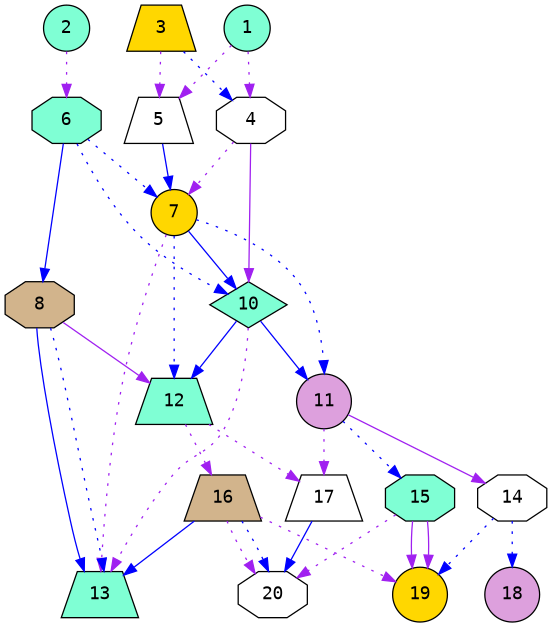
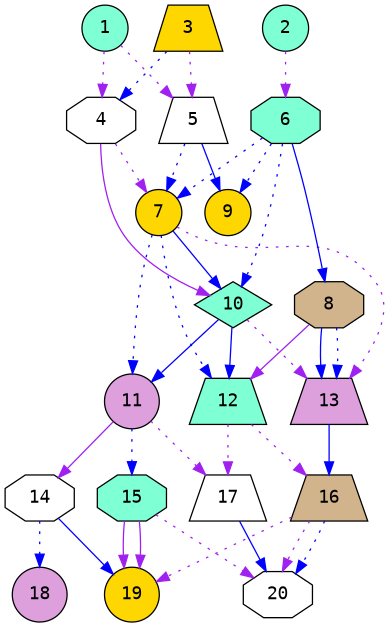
(165, 160) -> (178, 161)
none -> (228, 213)
(471, 542) -> (81, 542)
(164, 544) -> (329, 443)
(100, 595) -> (329, 401)
